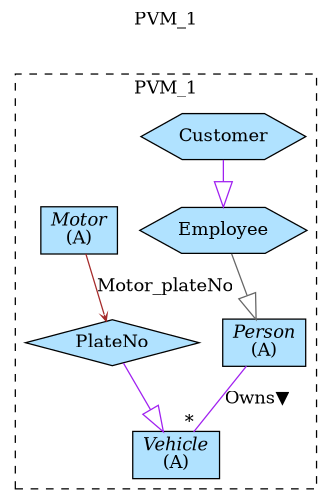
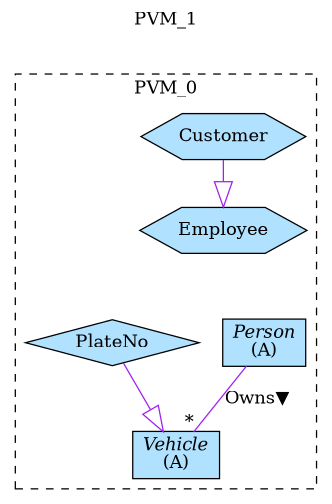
(166, 89) -> (166, 89)
(79, 230) -> none
(239, 275) -> none
